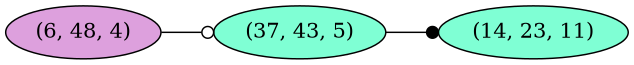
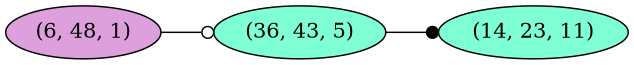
(83, 32) -> (83, 32)
(300, 32) -> (300, 32)
